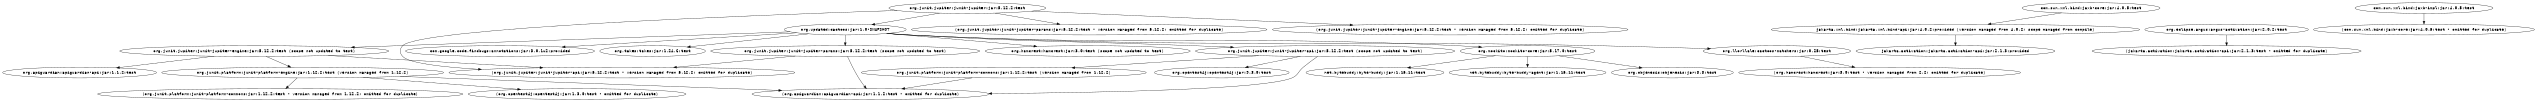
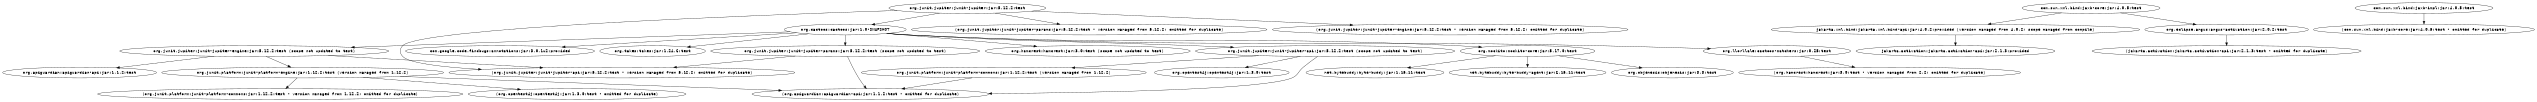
none -> (2157, 19)
(845, 30) -> (845, 30)
(1222, 73) -> (1222, 73)
(1528, 73) -> (1528, 73)
